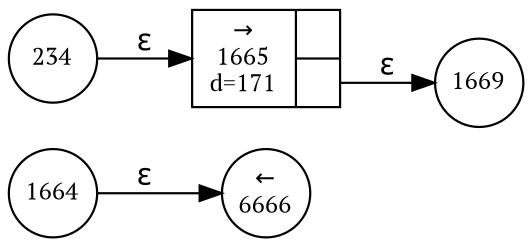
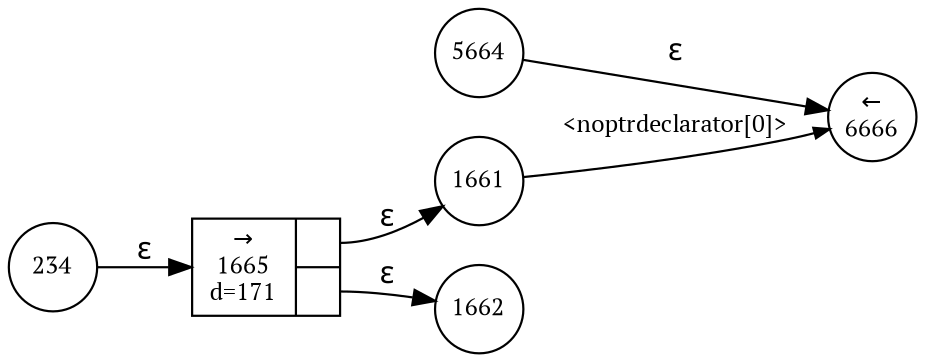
(479, 83) -> (479, 309)
none -> (479, 181)
(53, 193) -> (479, 53)
